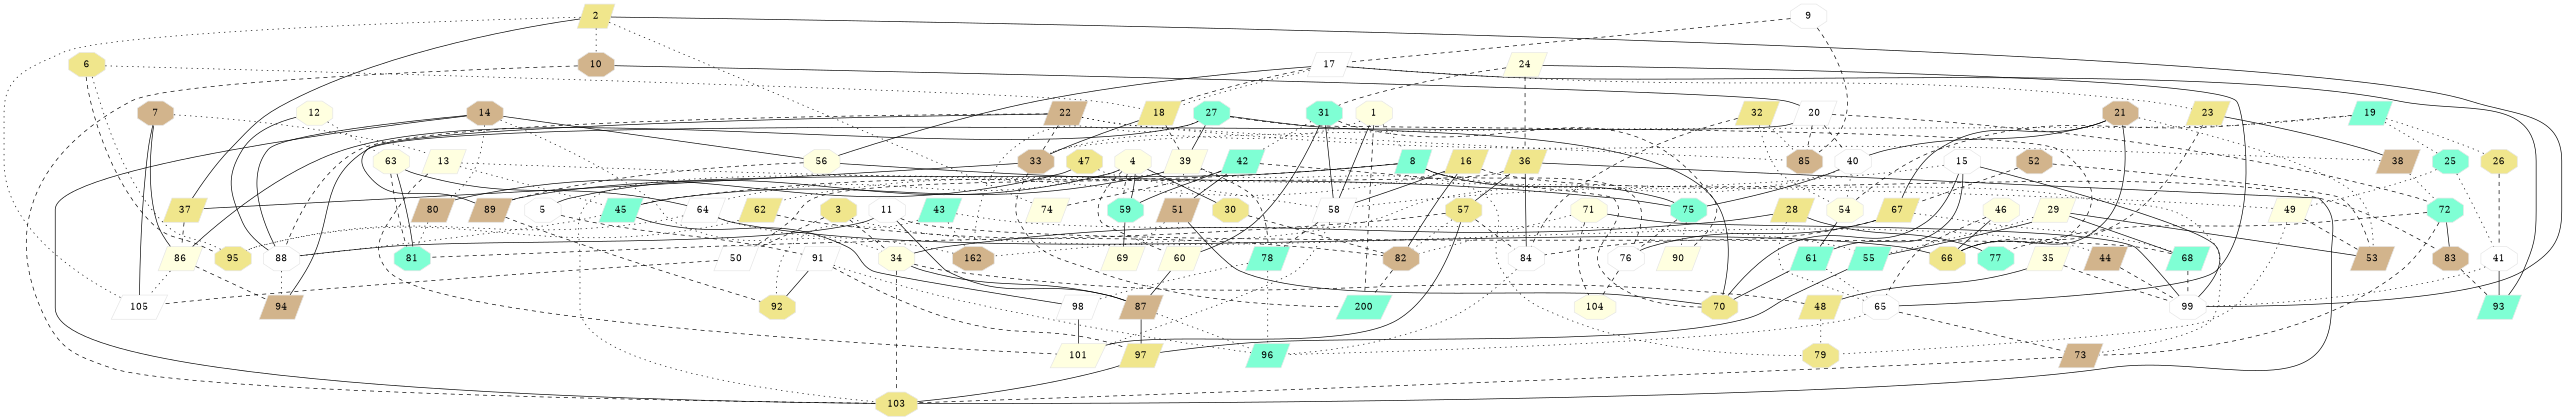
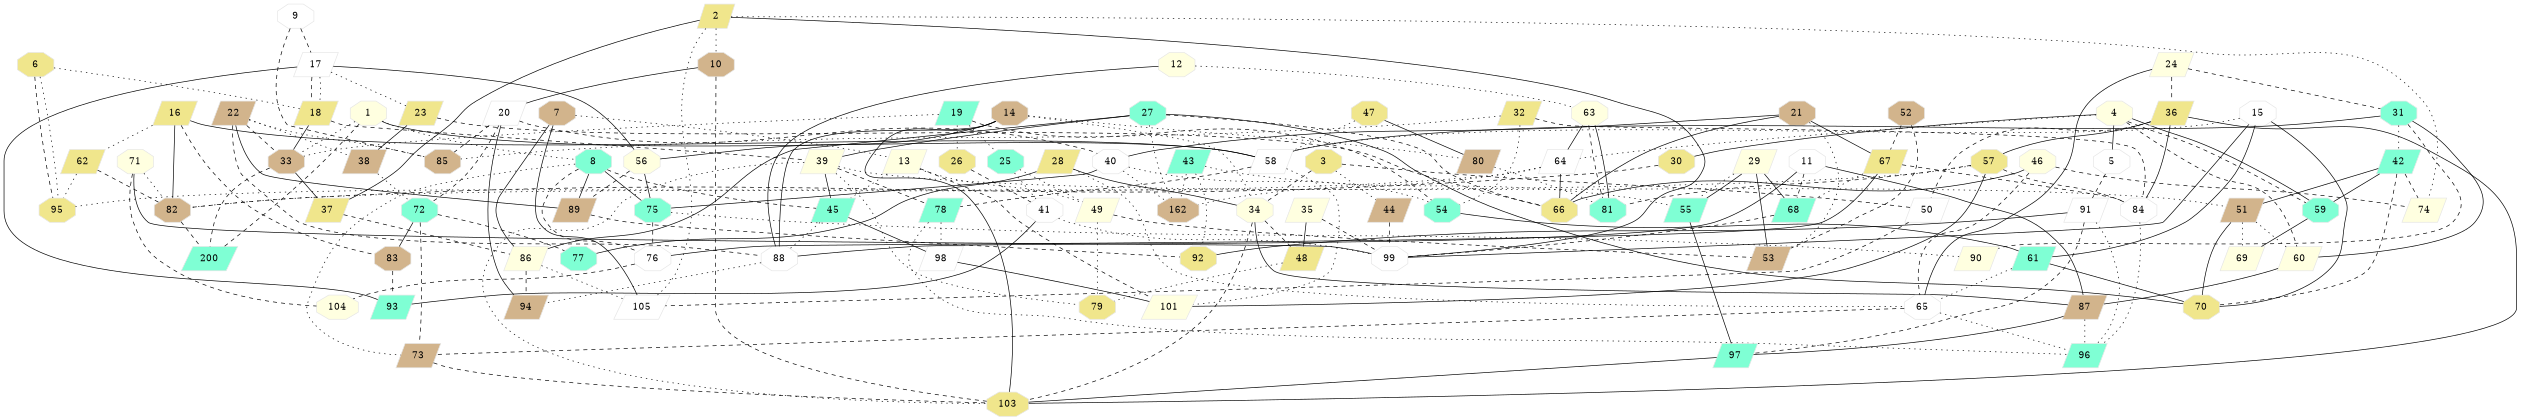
(1413, 162) -> (593, 162)
none -> (2231, 189)
(1845, 210) -> (1442, 210)
(1141, 356) -> (1735, 356)
